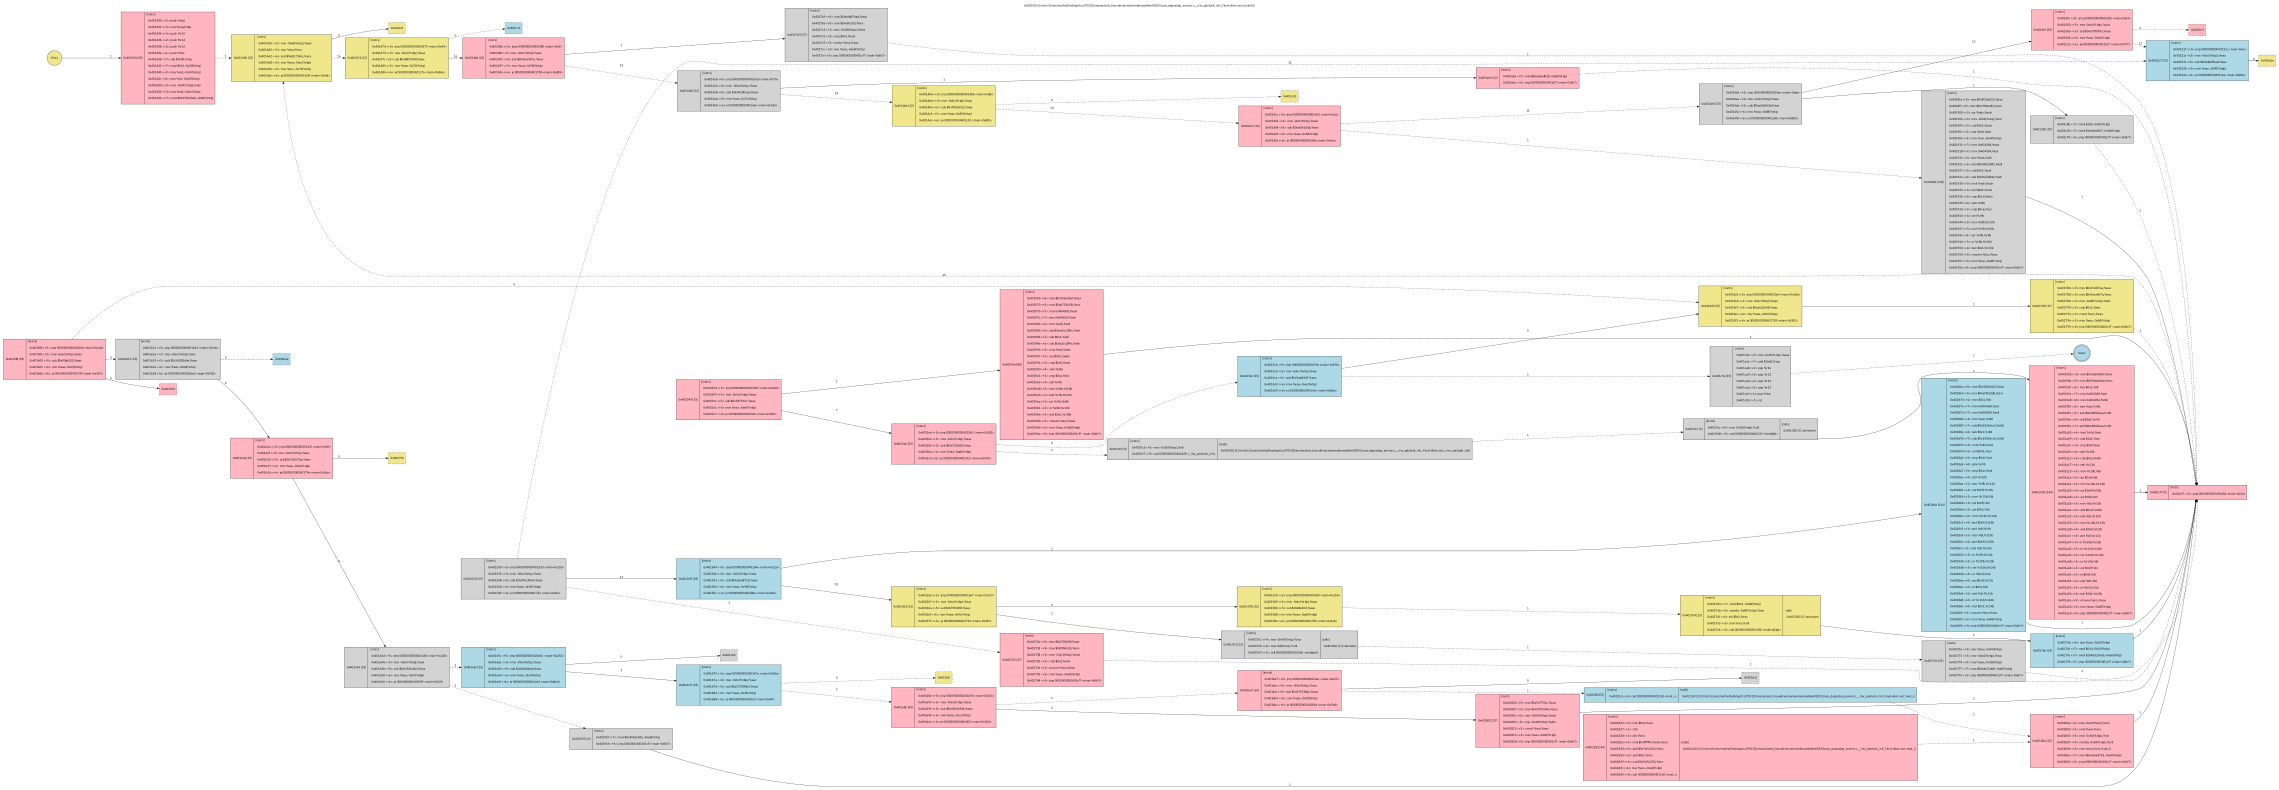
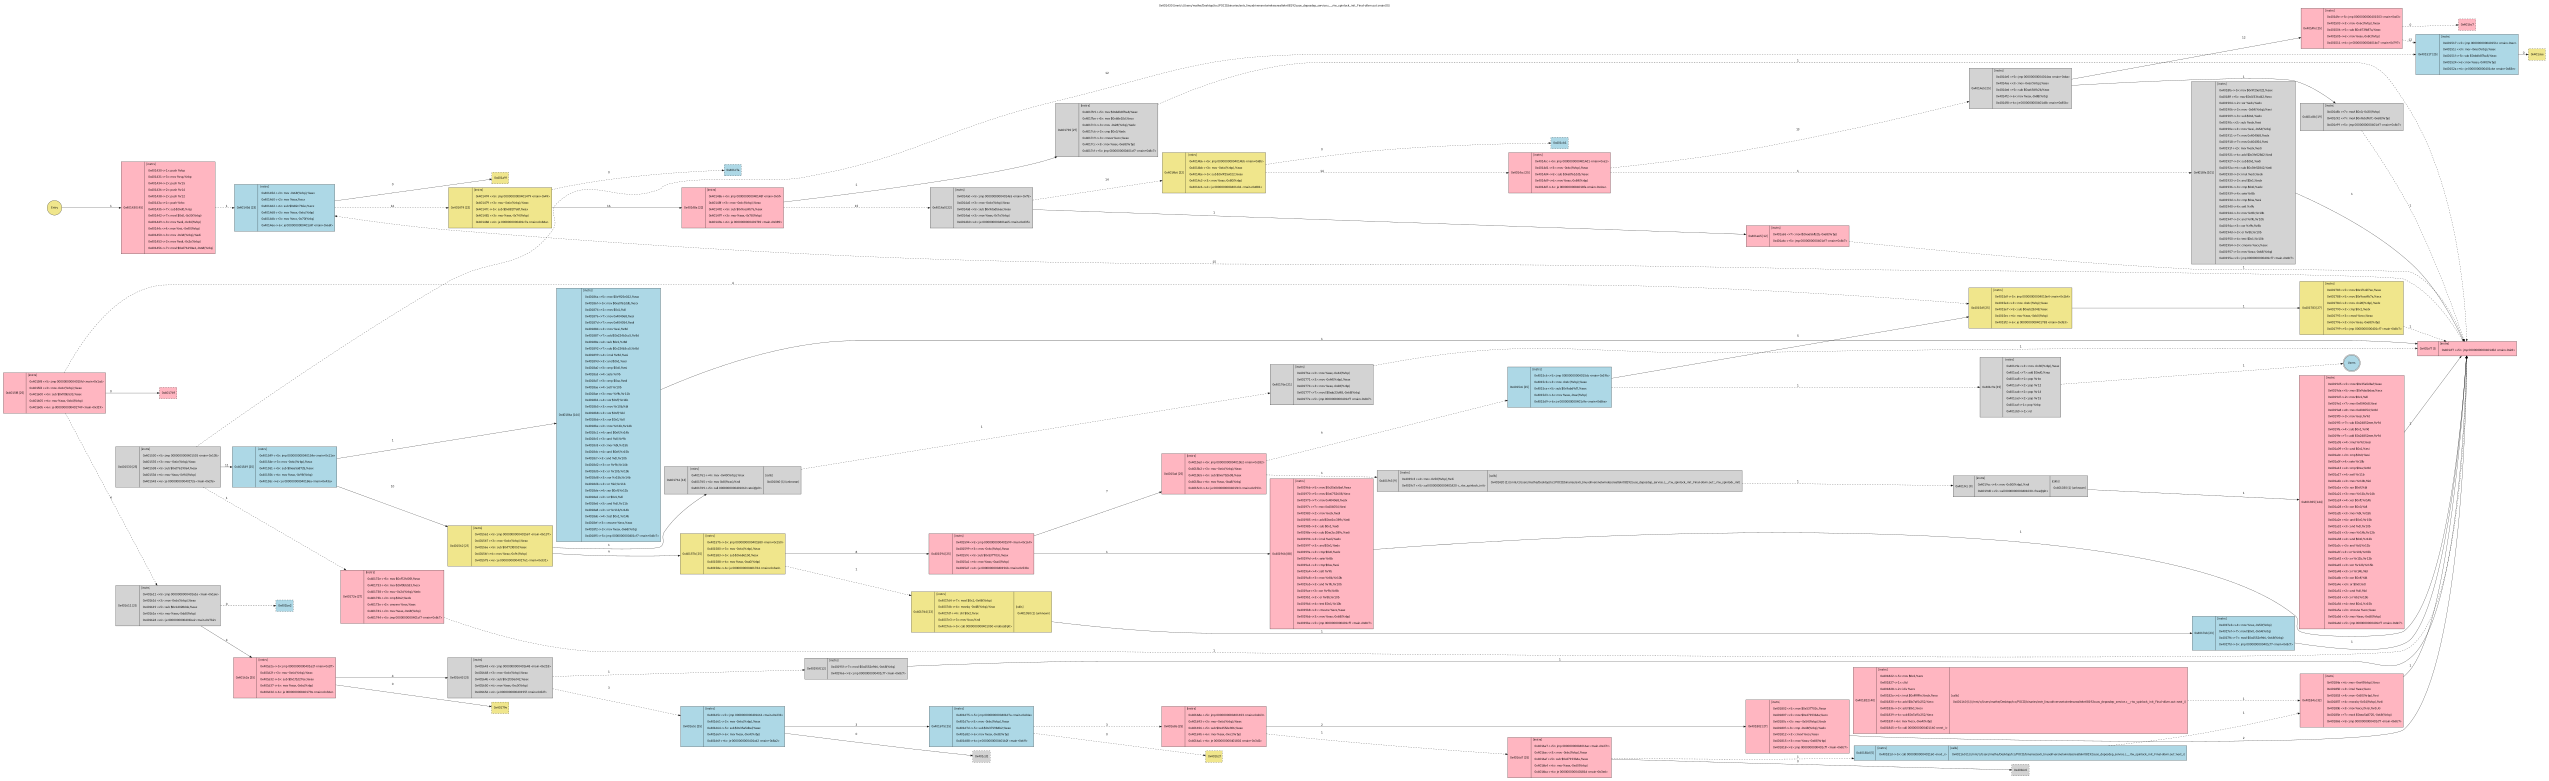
(282, 58) -> (285, 208)
(1290, 96) -> (1560, 143)
none -> (856, 554)
